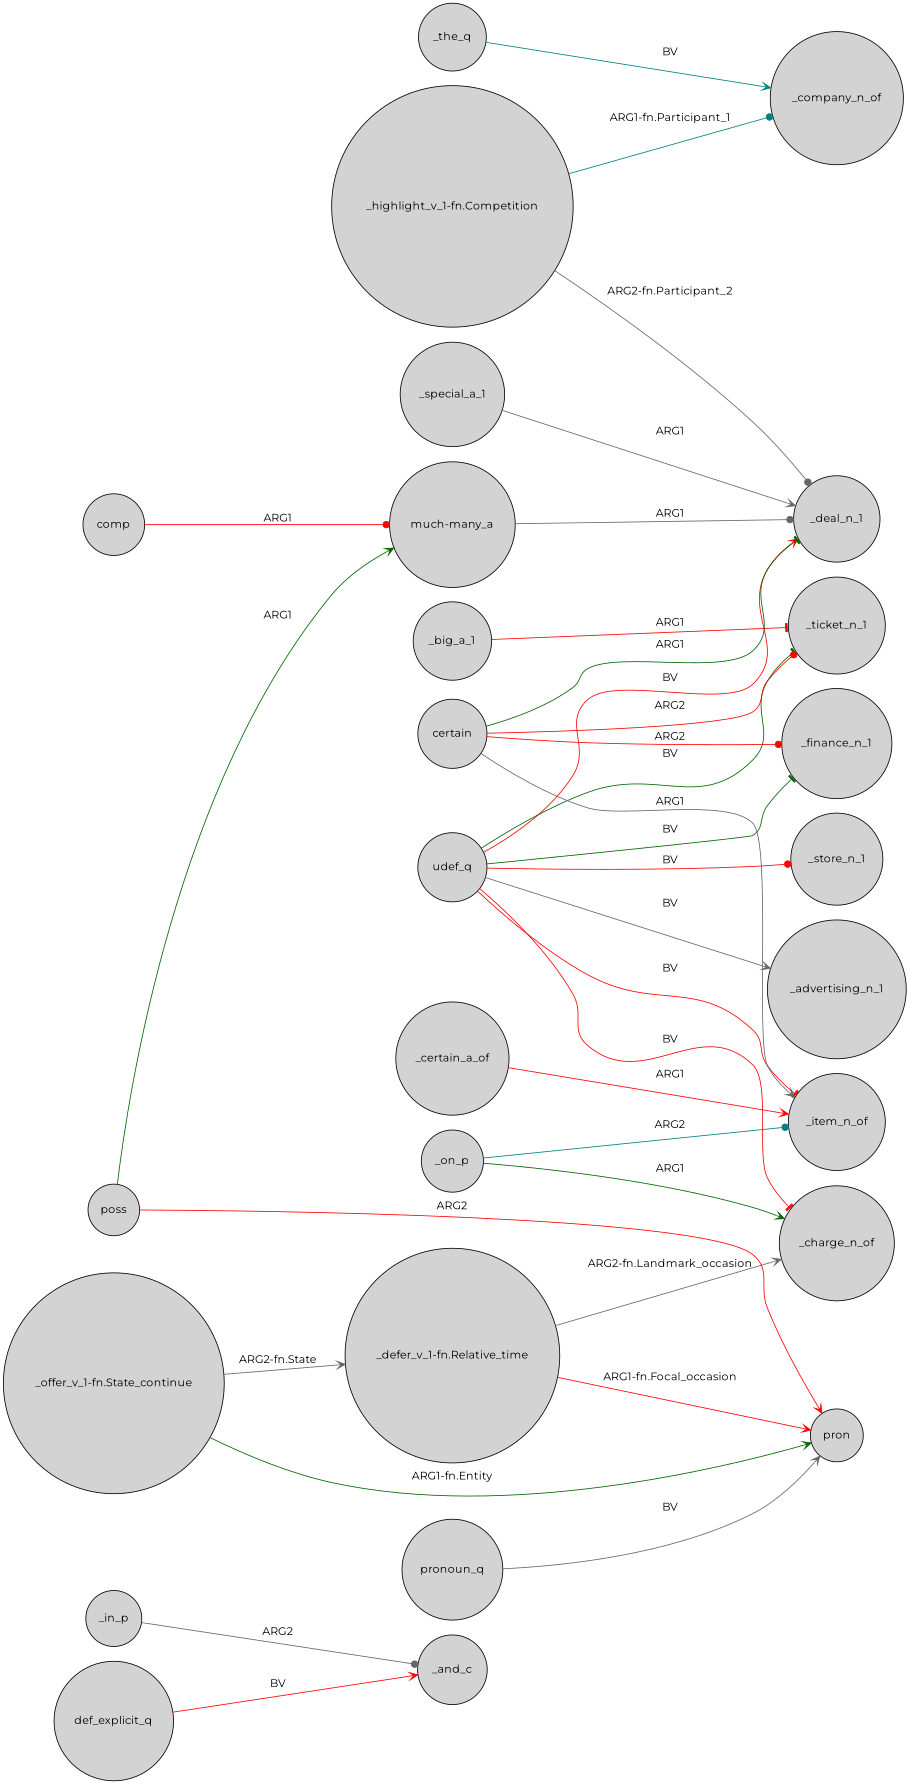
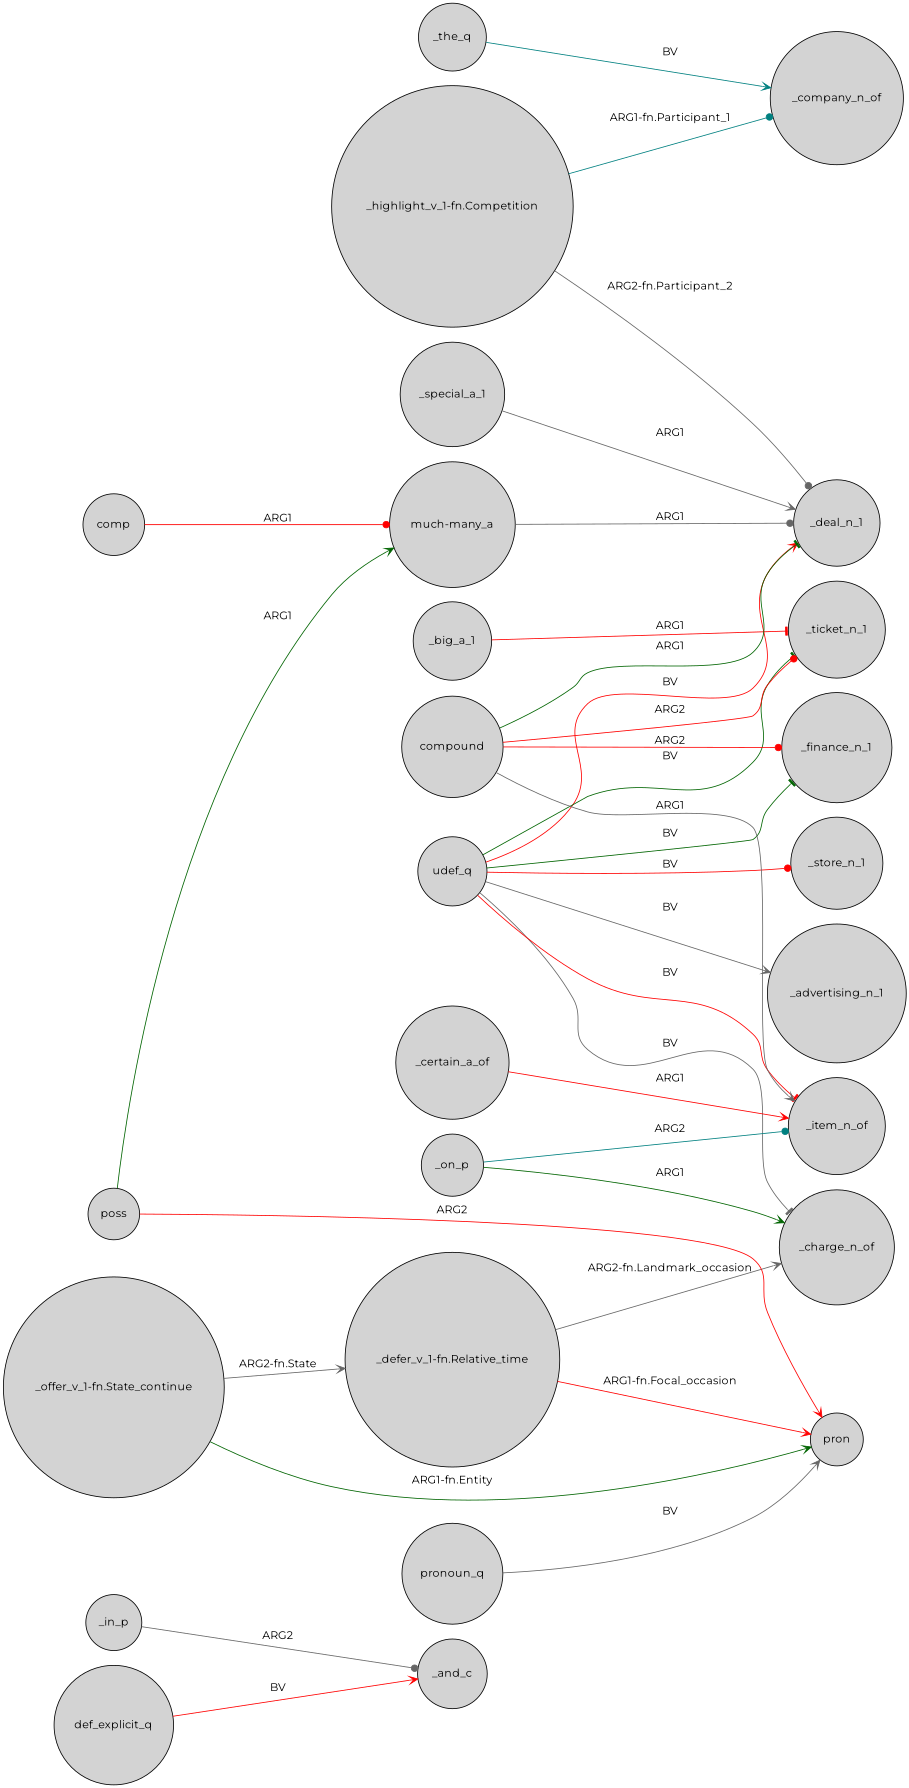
(452, 734) -> (452, 747)
(648, 1059) -> (648, 1063)
